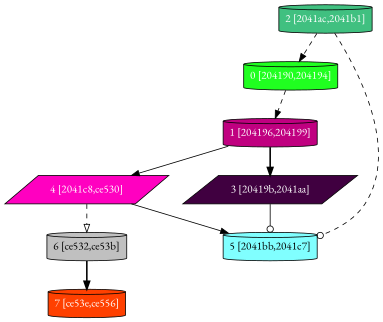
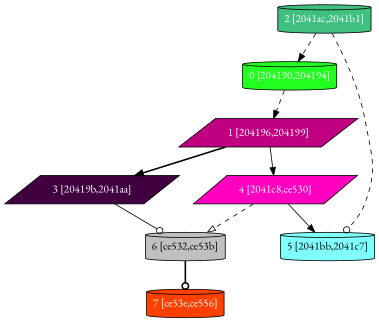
(270, 133) -> (268, 133)
(270, 215) -> (136, 216)
(87, 271) -> (185, 272)
